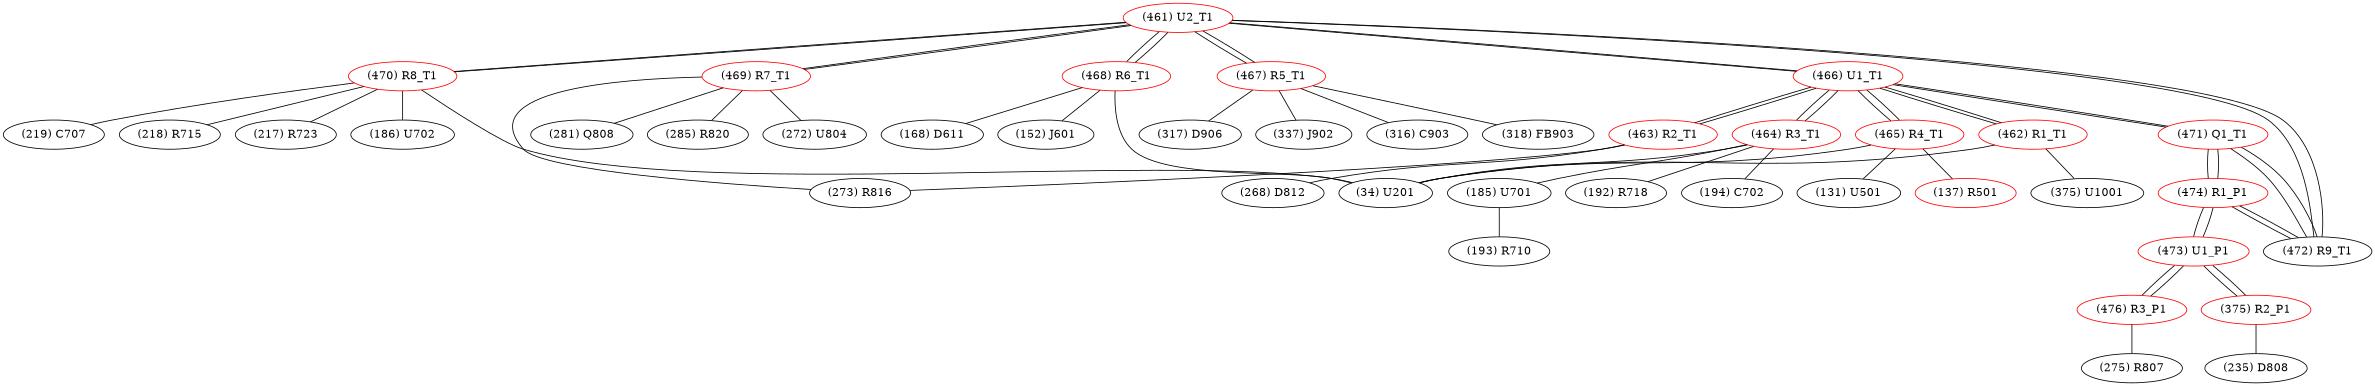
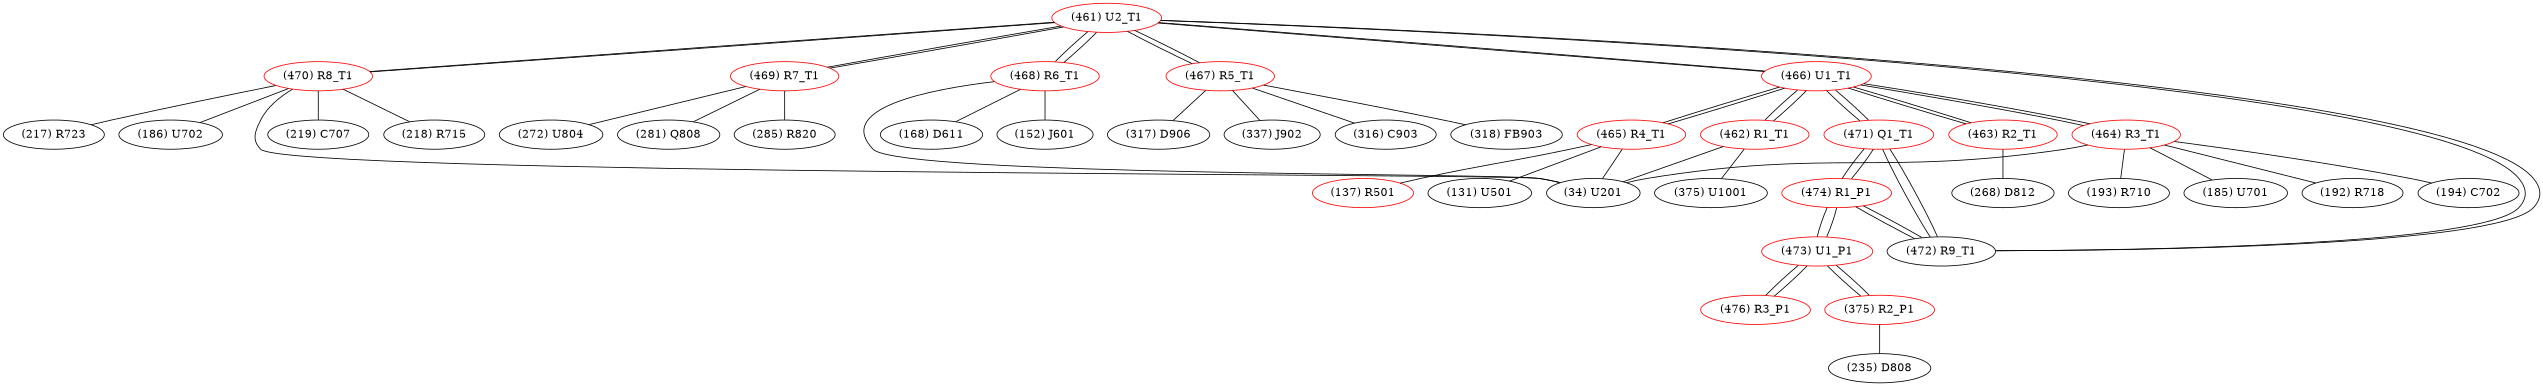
(860, 193) -> none
(1499, 222) -> (2123, 164)
(2132, 368) -> none
